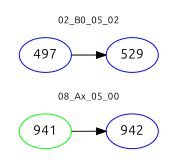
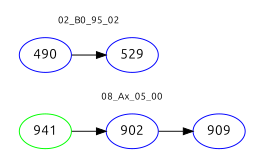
(89, 21) -> (89, 21)
(45, 55) -> (45, 55)
(132, 131) -> (132, 131)
none -> (219, 131)
